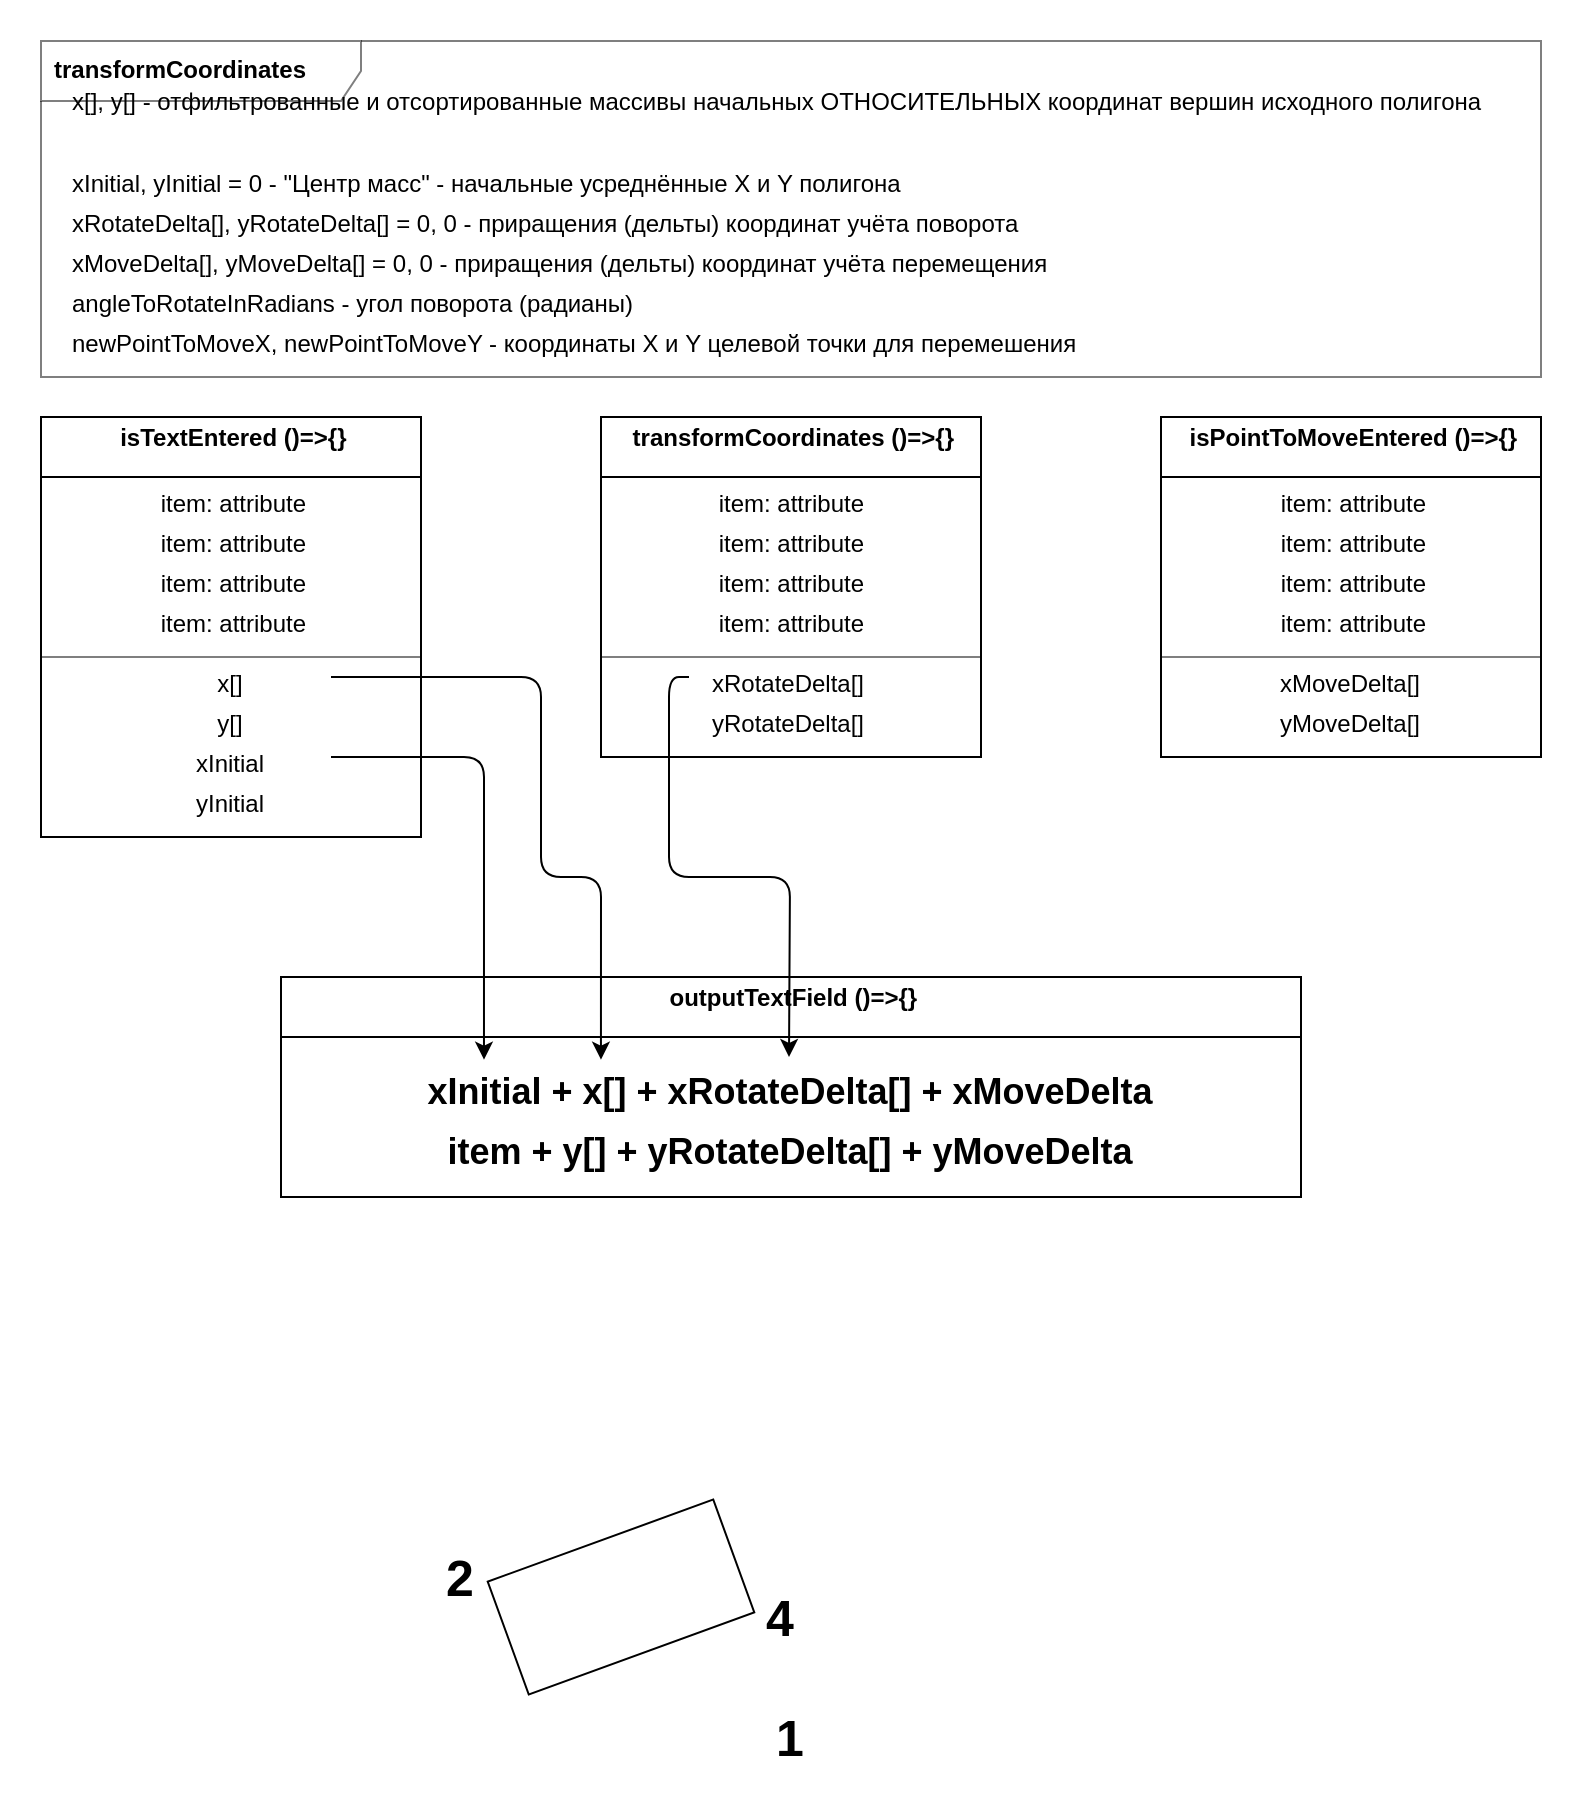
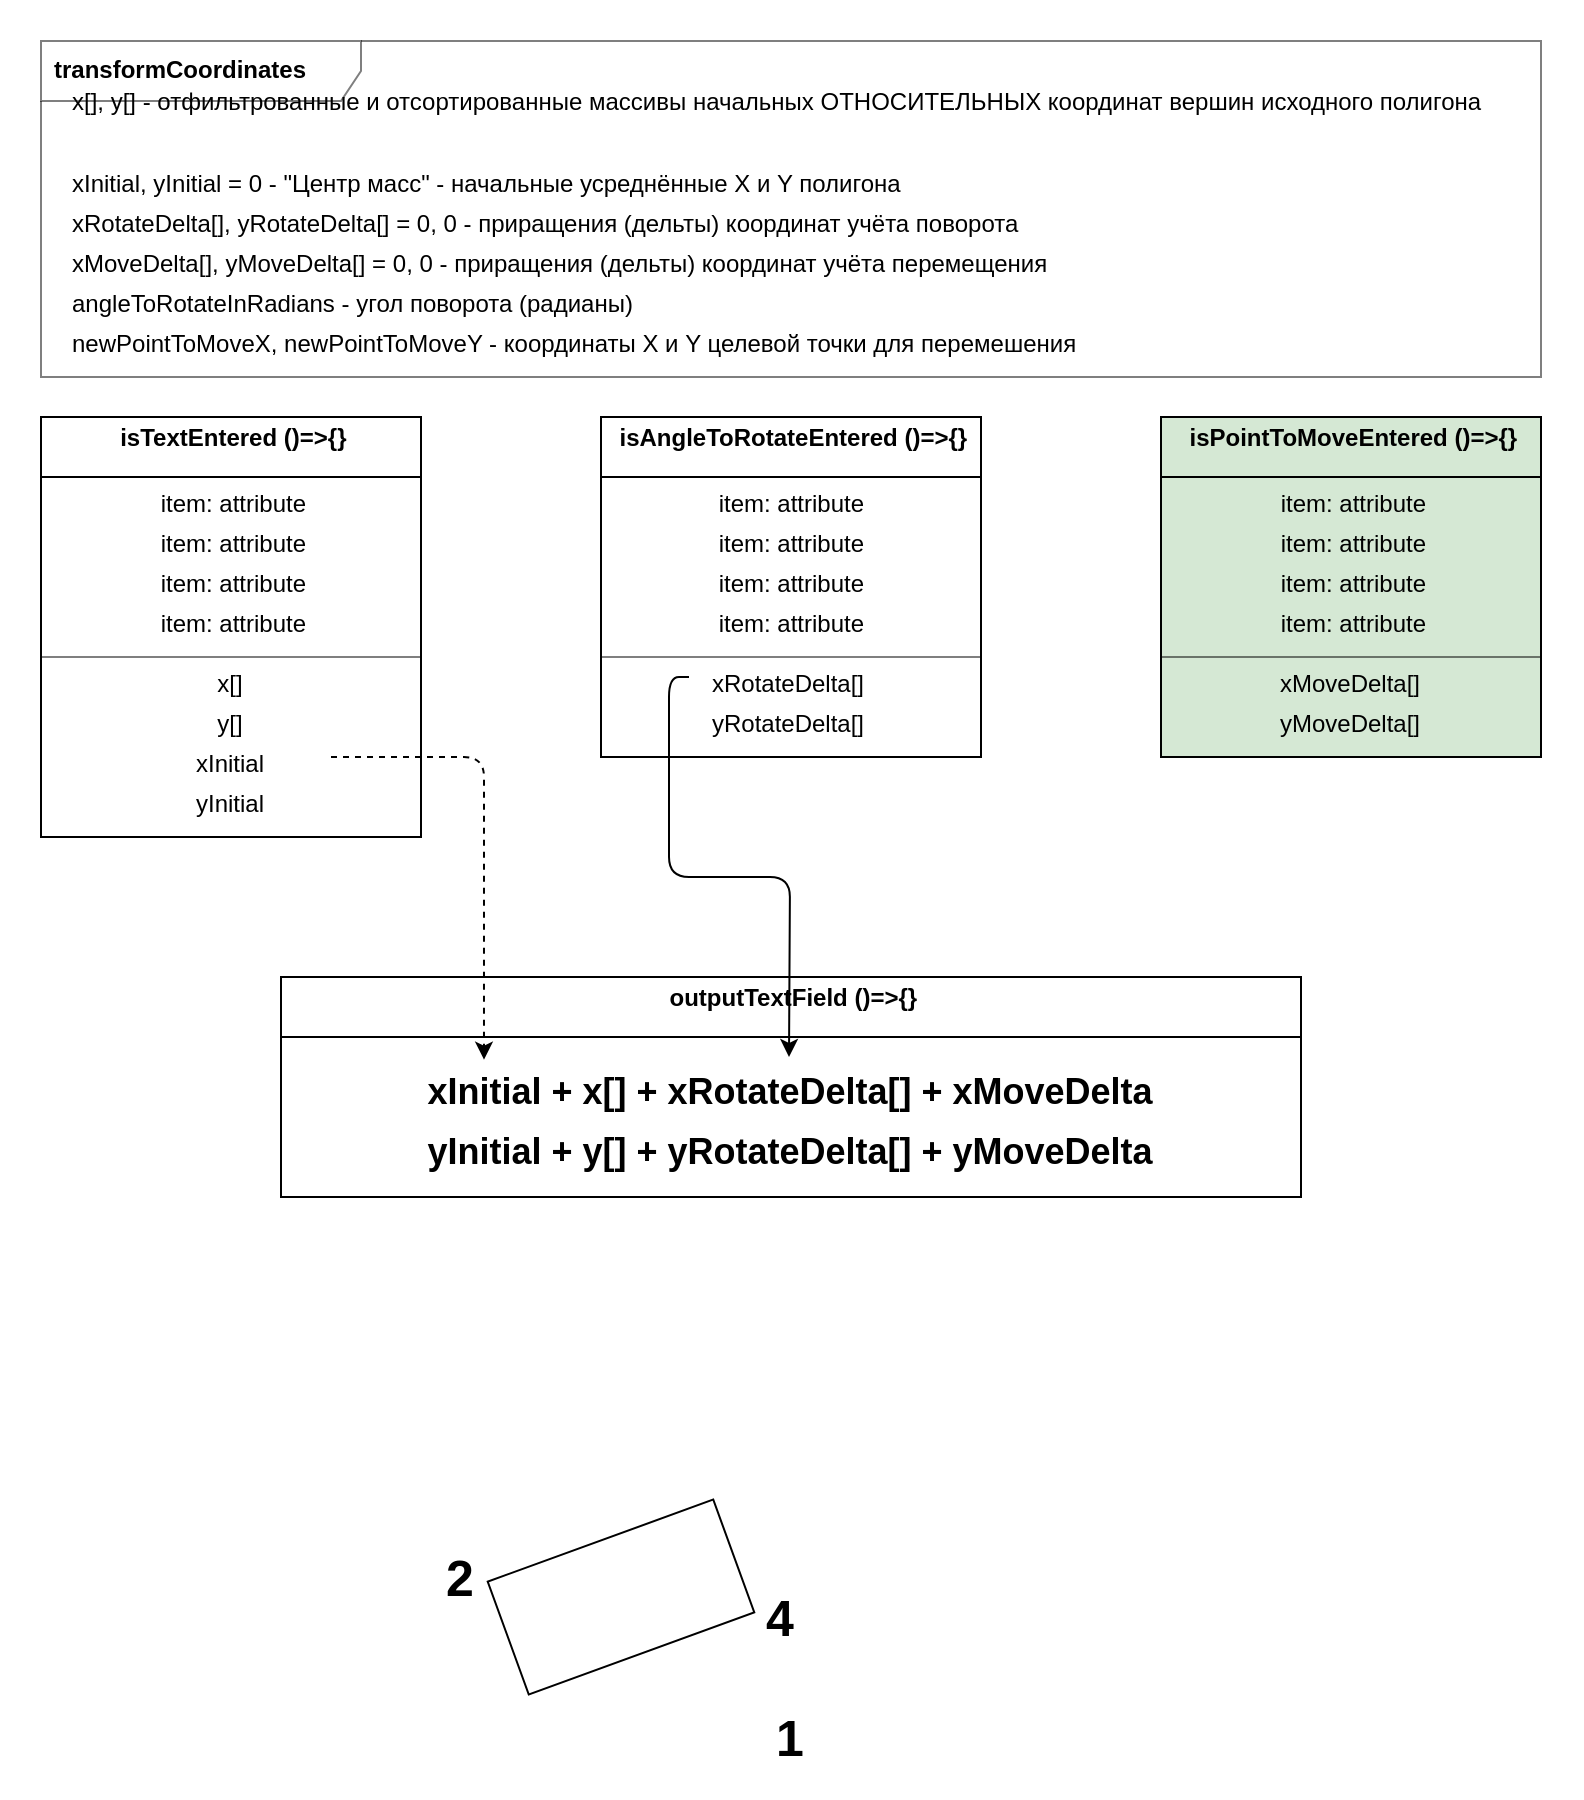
(776, 431) -> (787, 431)
(1351, 587) -> (1351, 587)
(541, 779) -> none
(484, 827) -> (484, 827)
(790, 1152) -> (790, 1152)
